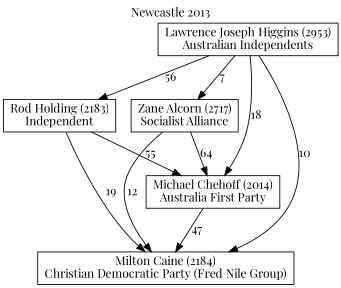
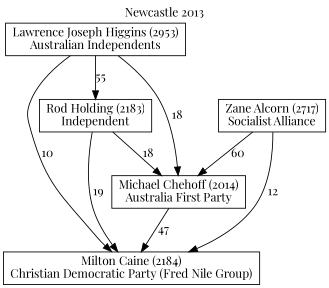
(219, 74) -> none
(171, 78) -> (101, 78)
(151, 154) -> (148, 154)
(207, 154) -> (238, 154)
